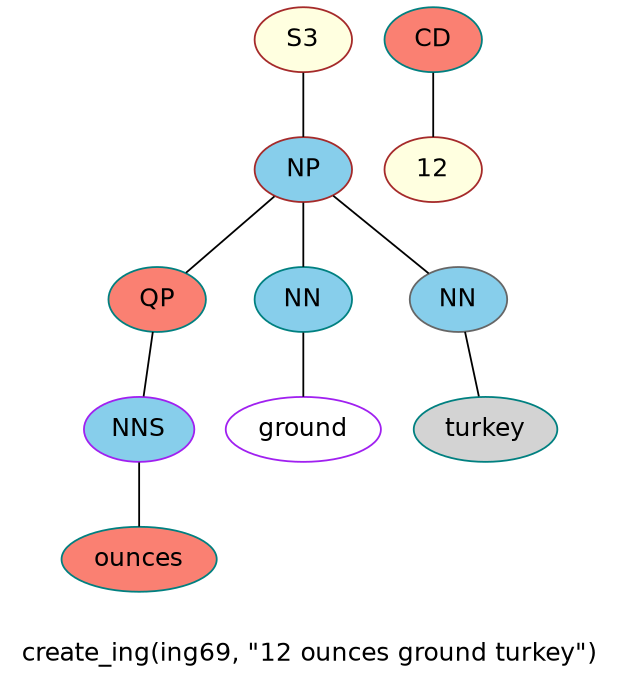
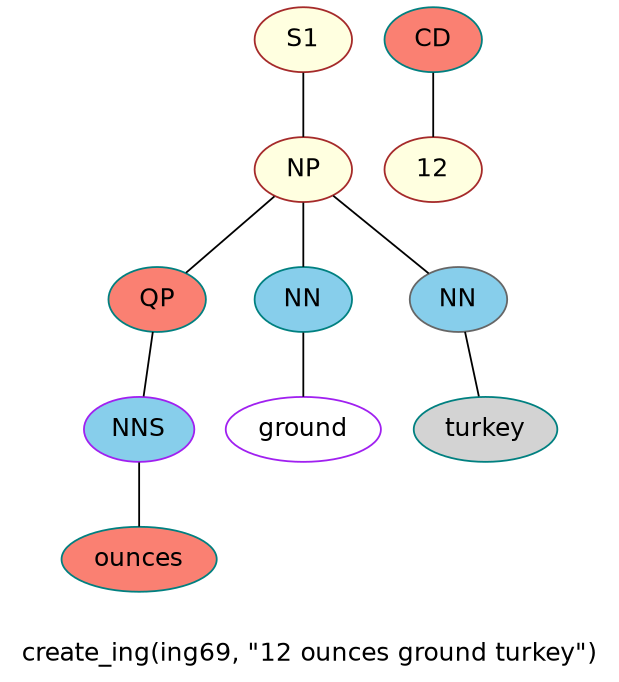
(303, 40) -> (303, 40)
(303, 170) -> (303, 170)
